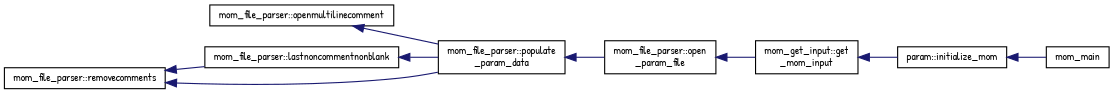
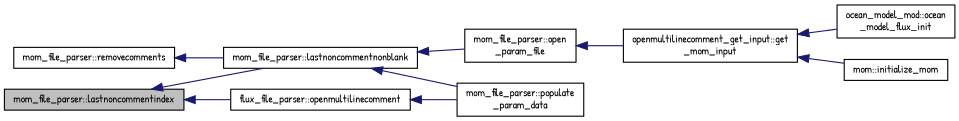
(302, 15) -> (321, 100)
none -> (896, 21)
(590, 57) -> (447, 50)
(807, 57) -> (710, 46)
(952, 57) -> (896, 70)
(1078, 57) -> none
(308, 84) -> none
none -> (94, 100)
